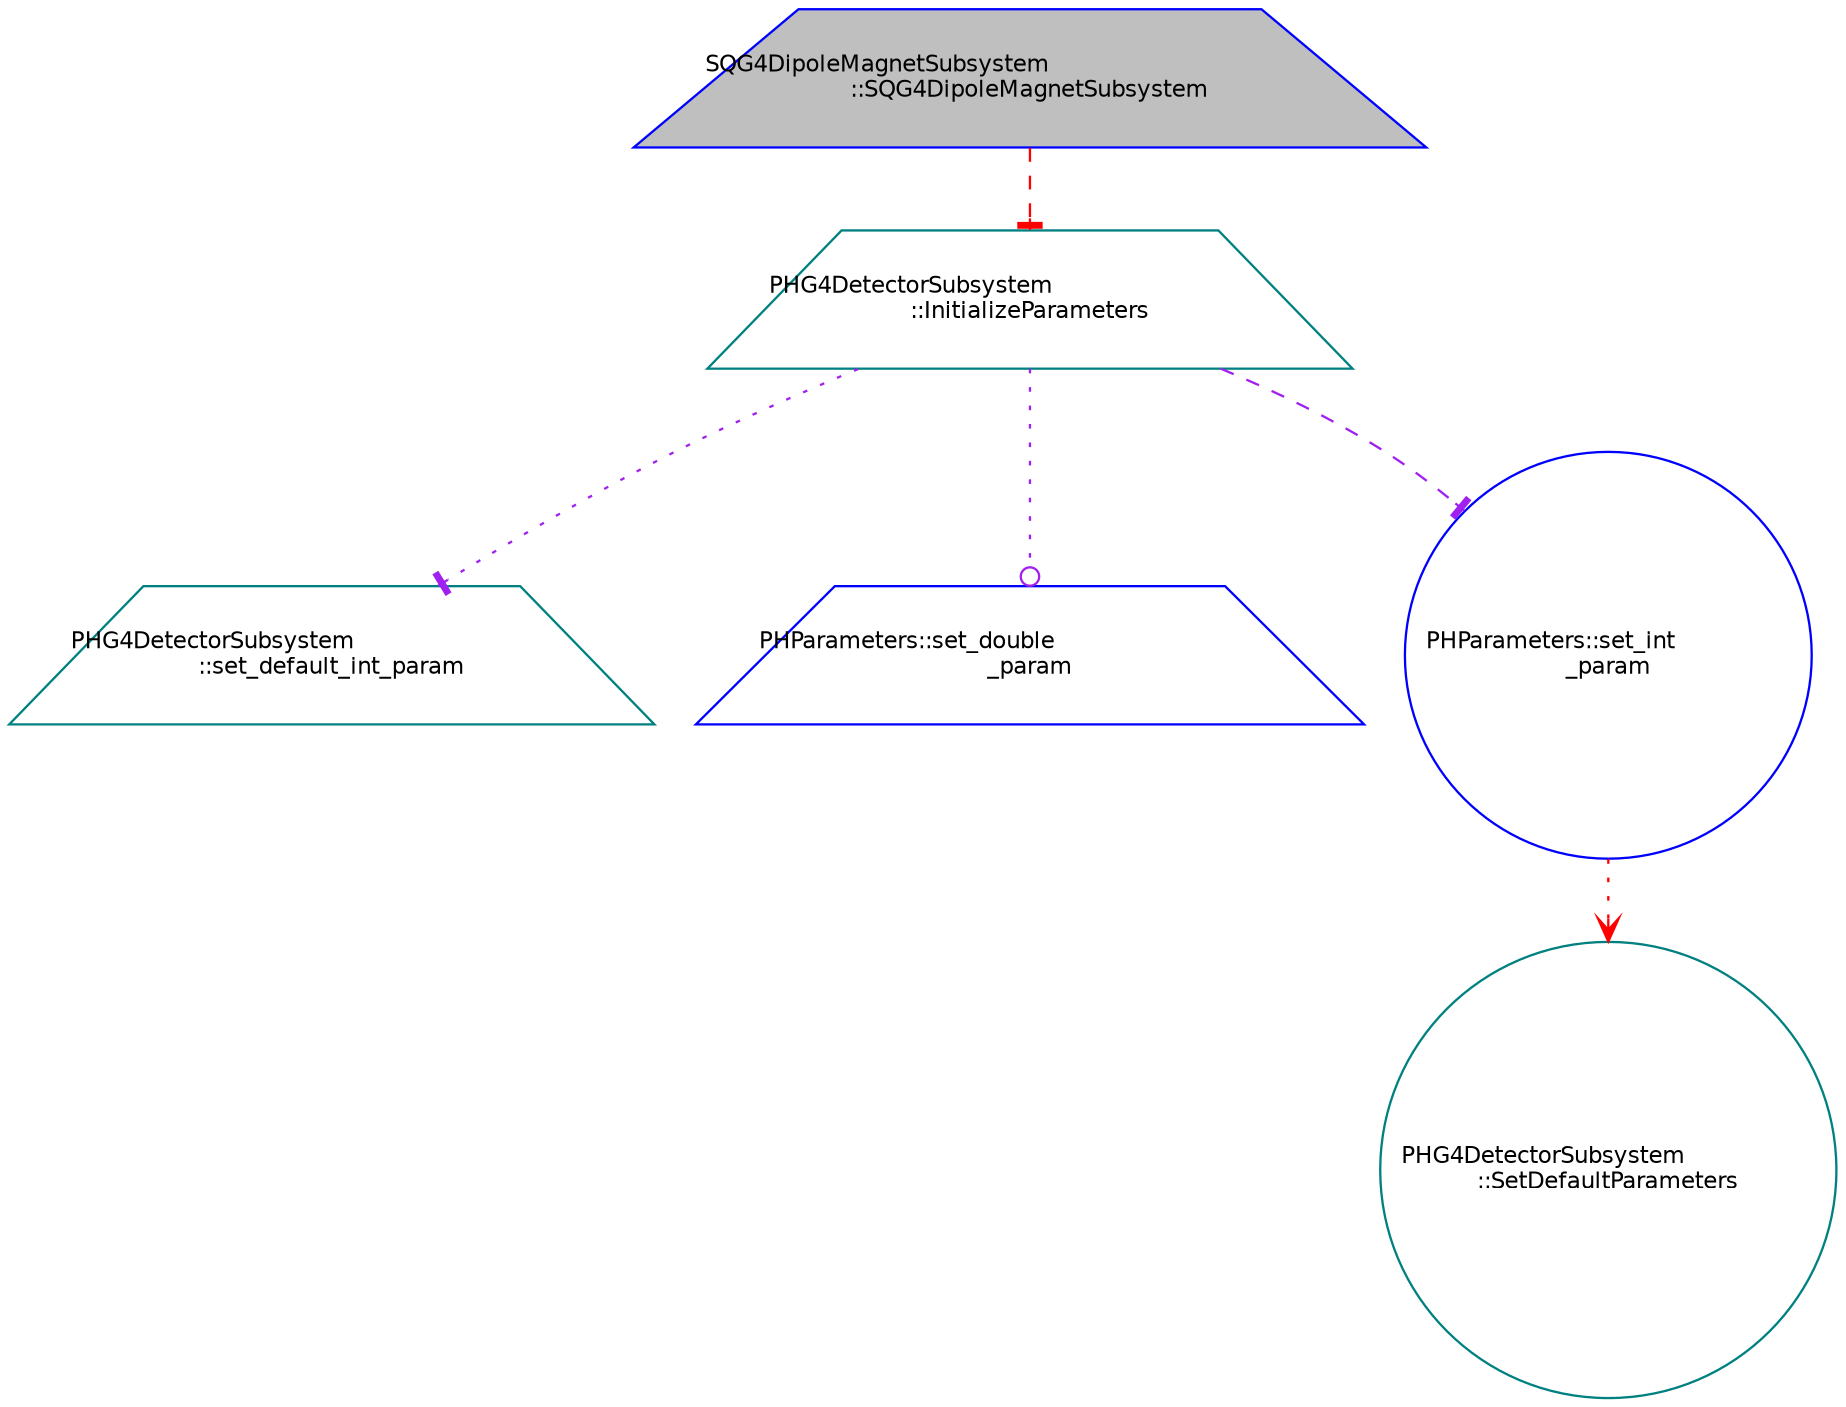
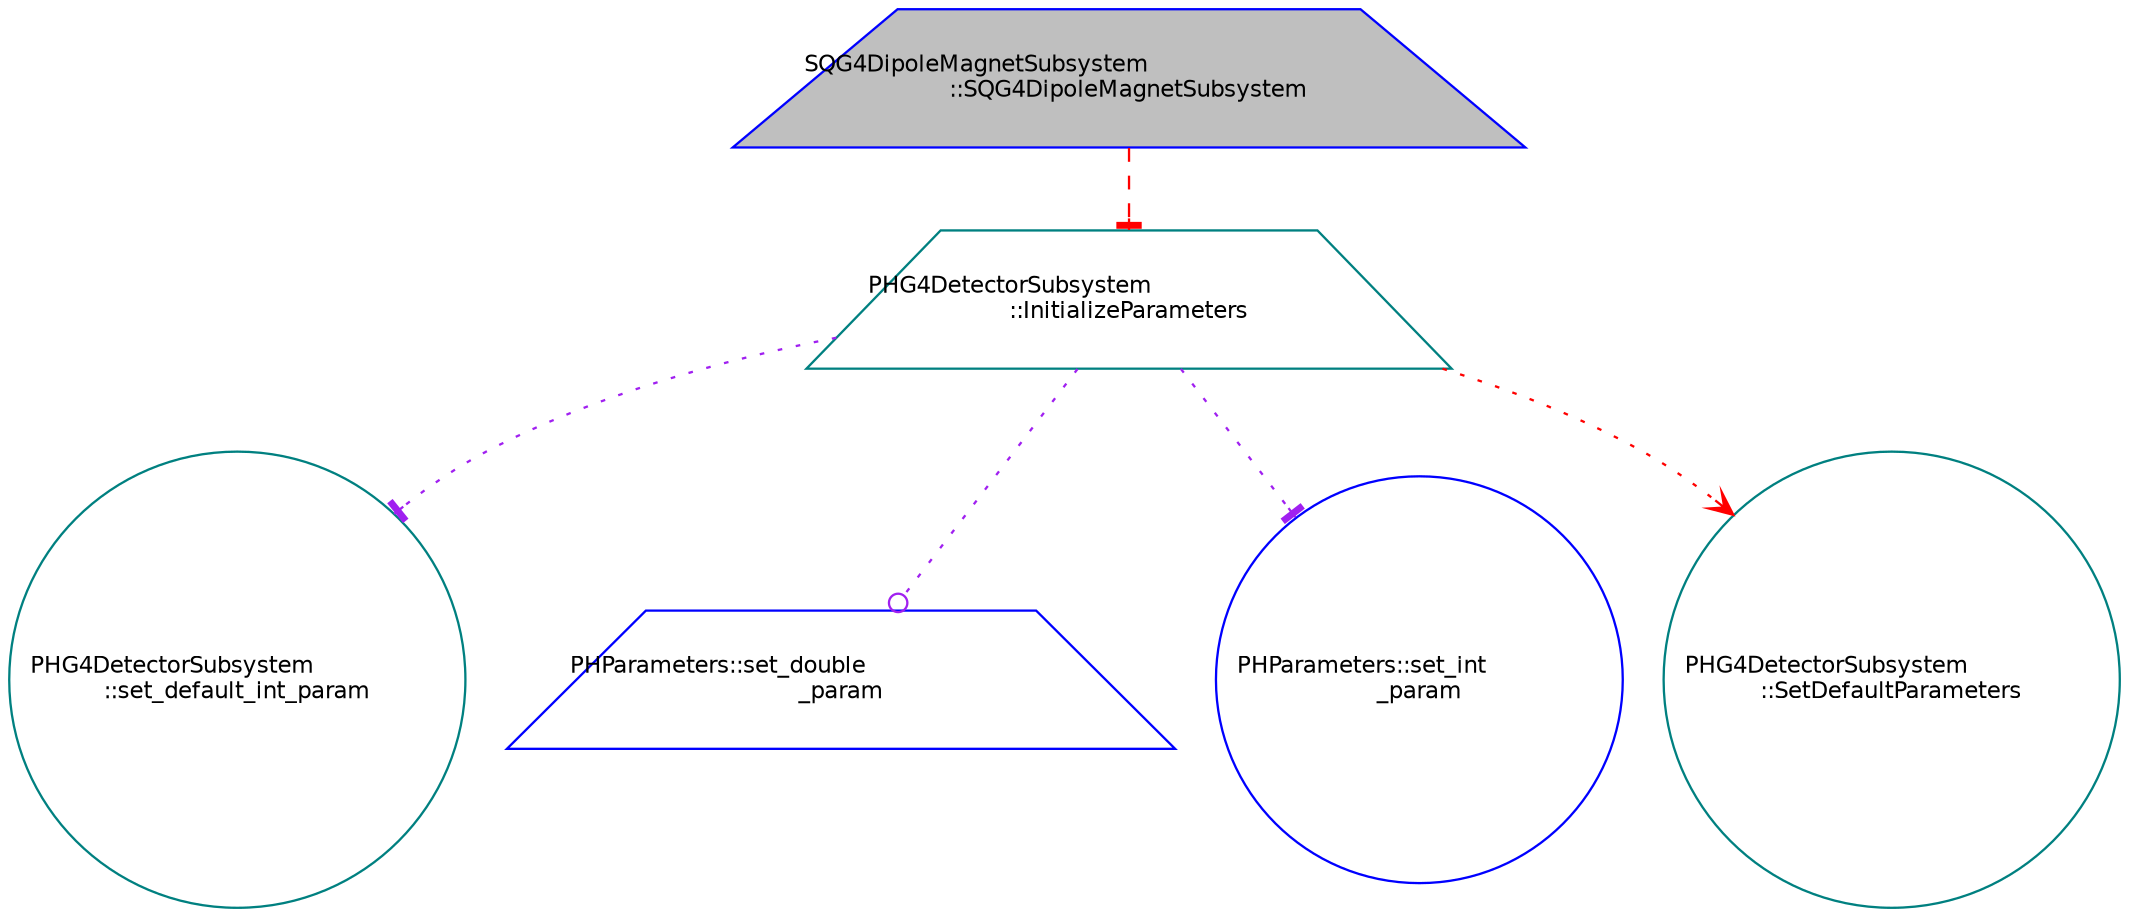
(1343, 427) -> (1235, 439)
(332, 655) -> (237, 680)
(1608, 889) -> (1585, 422)
